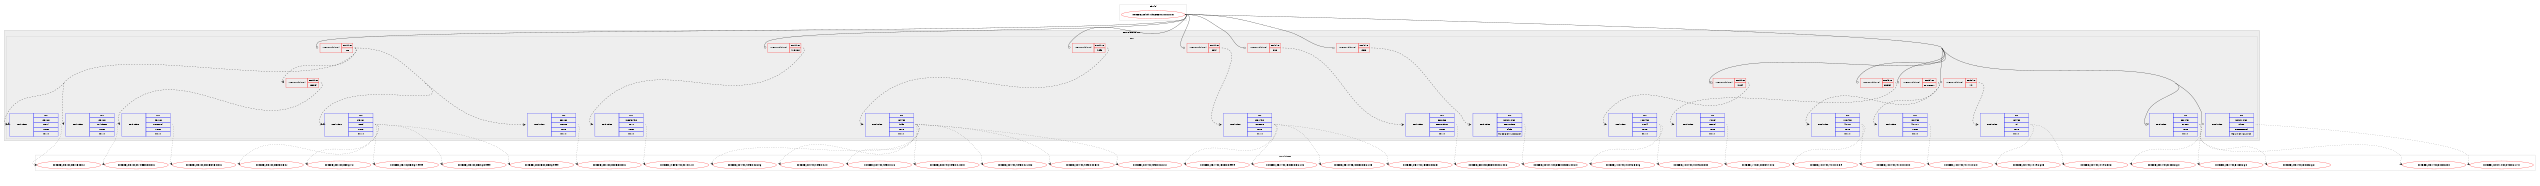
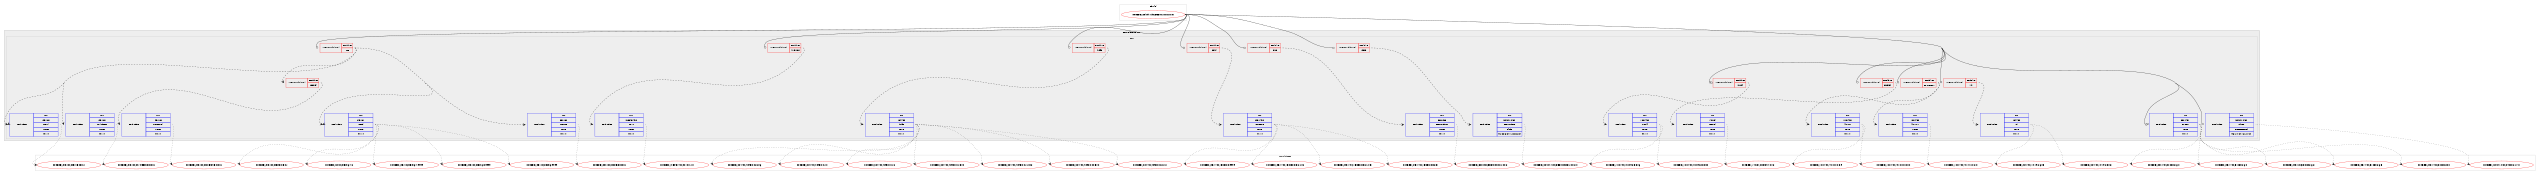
(339, 165) -> (339, 165)
(542, 165) -> (542, 165)
(947, 165) -> (947, 165)
(1353, 165) -> (1353, 165)
(2299, 165) -> (2299, 165)
none -> (2366, 165)
